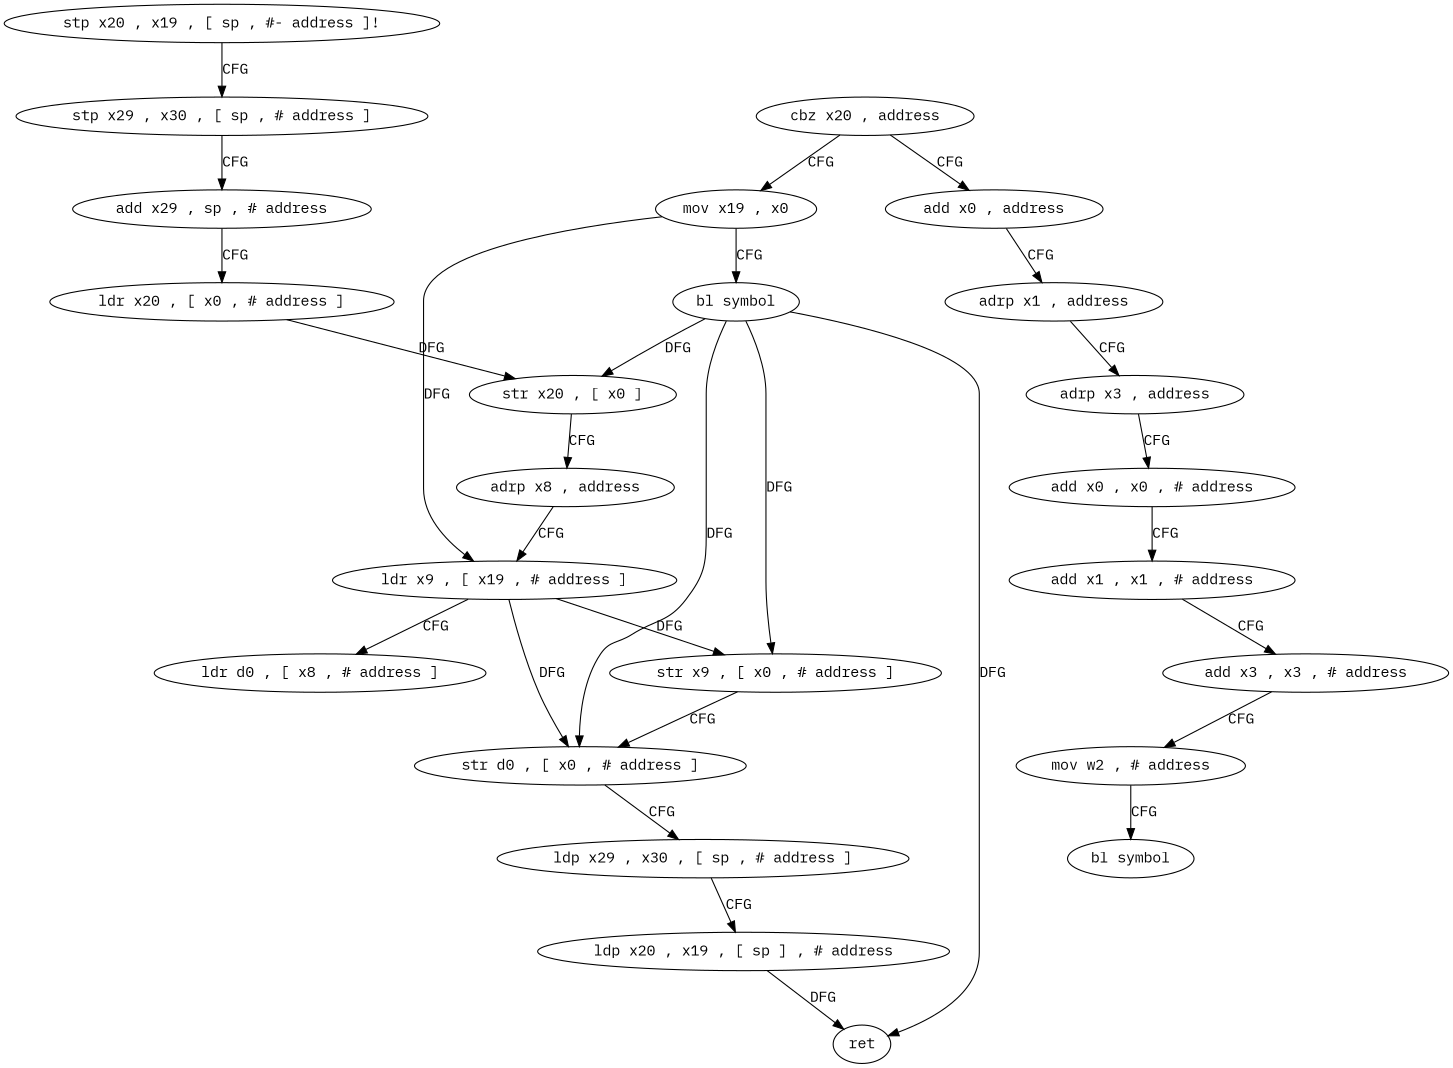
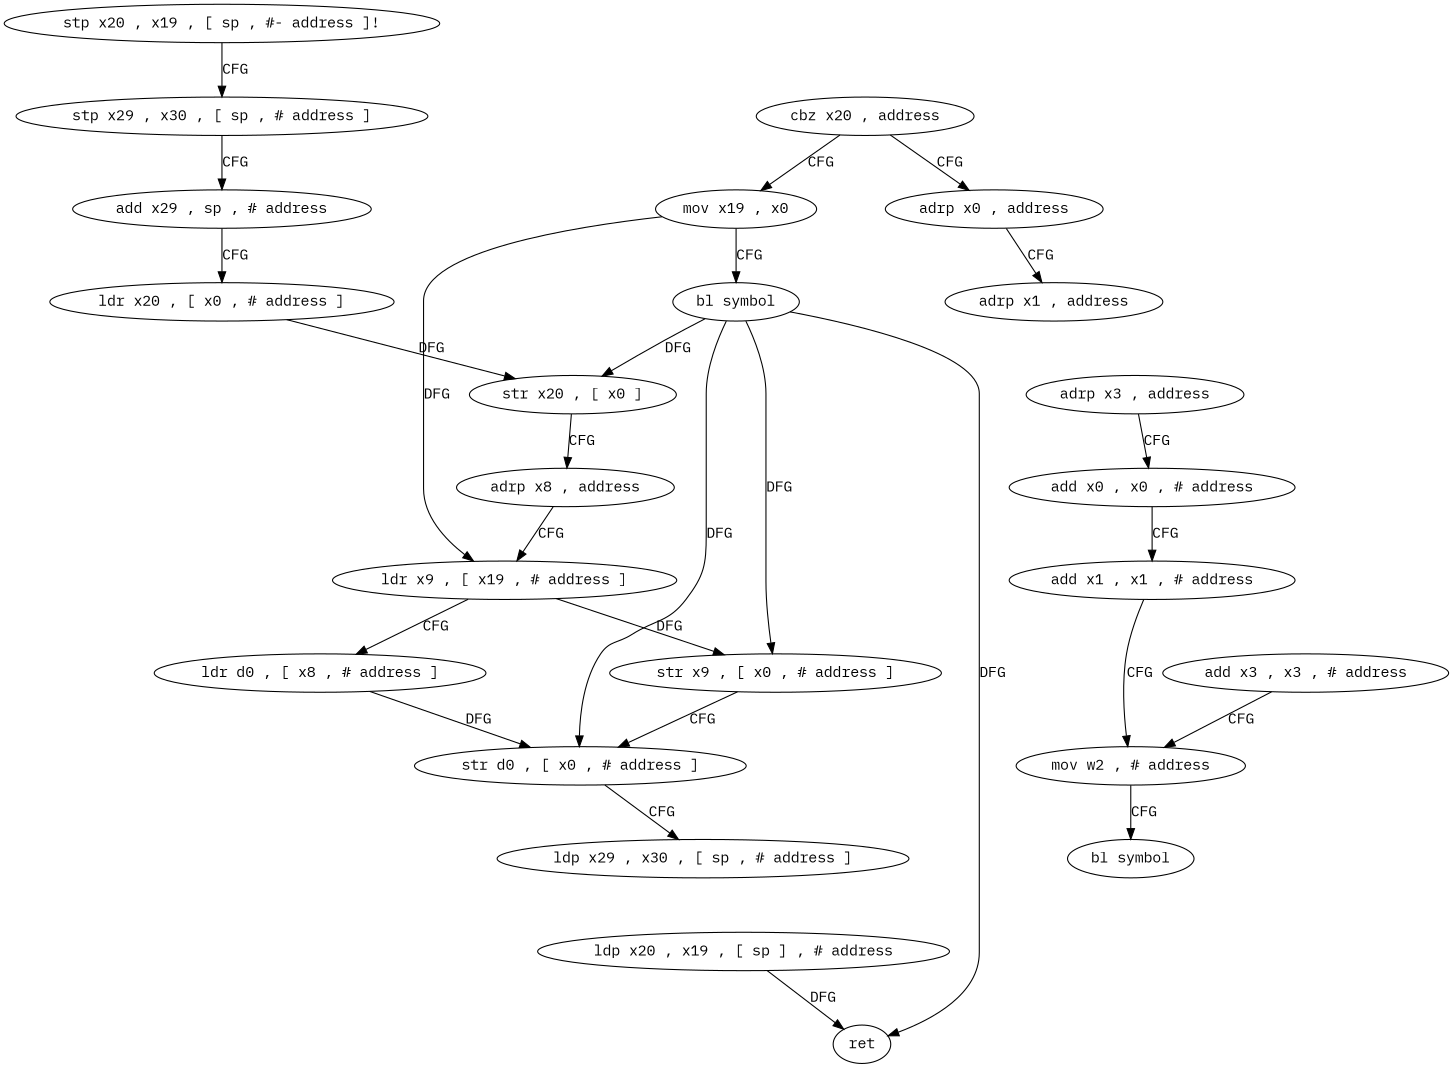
(994, 209) -> (994, 209)
(1091, 344) -> none
(1224, 624) -> (1125, 666)
(530, 671) -> (445, 718)
(721, 900) -> none
